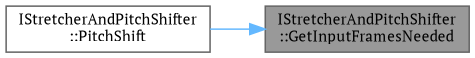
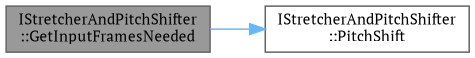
(230, 29) -> (230, 29)
